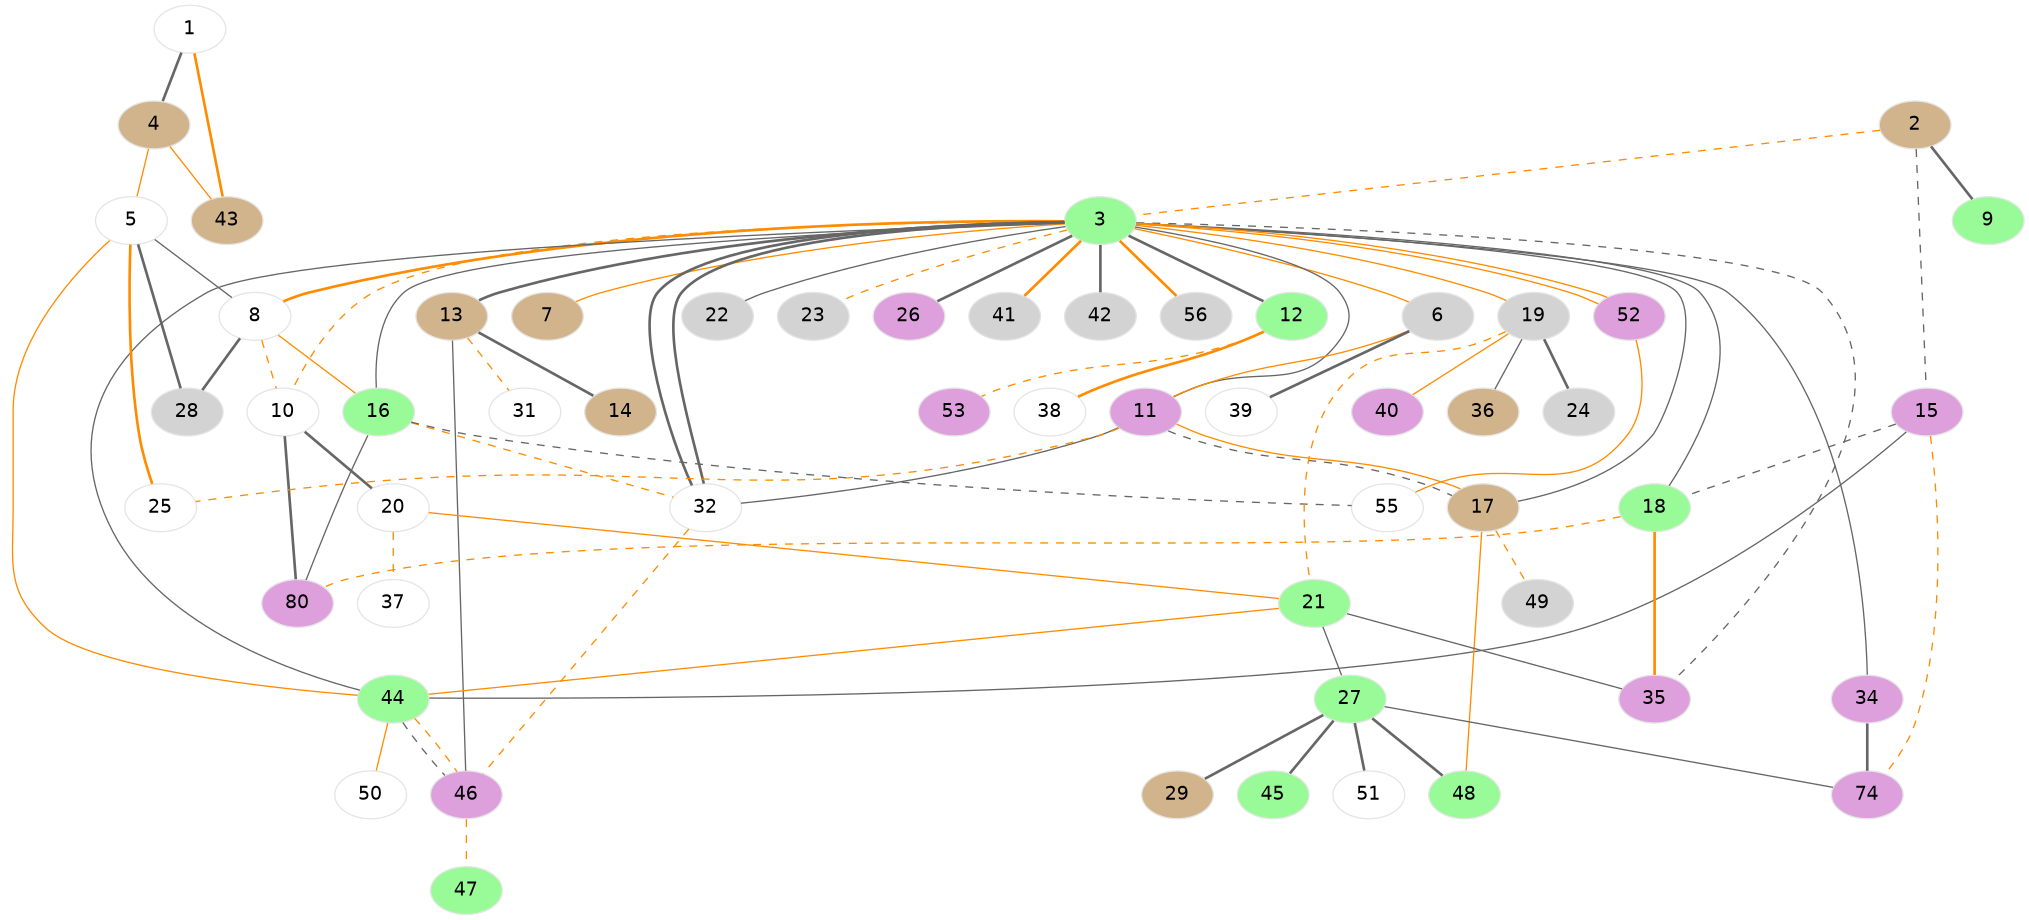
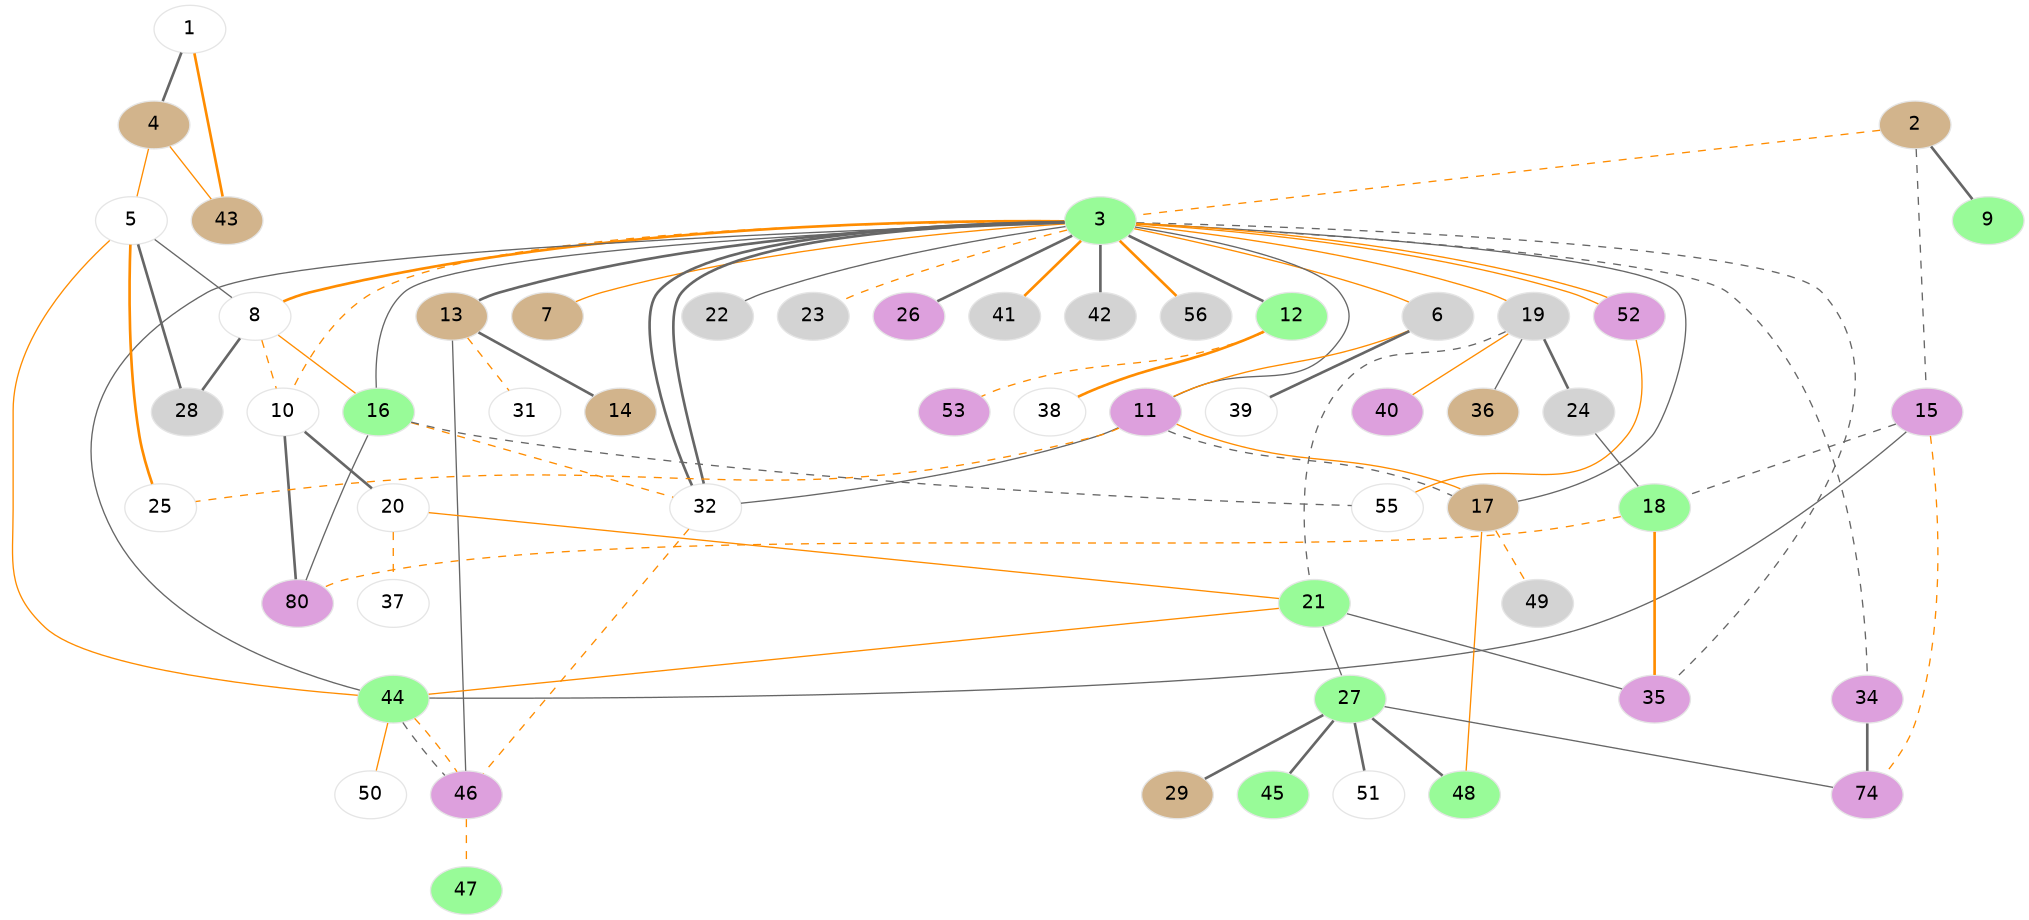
(1692, 279) -> (1667, 274)
(1695, 290) -> (1625, 470)
(1335, 396) -> (1335, 396)
